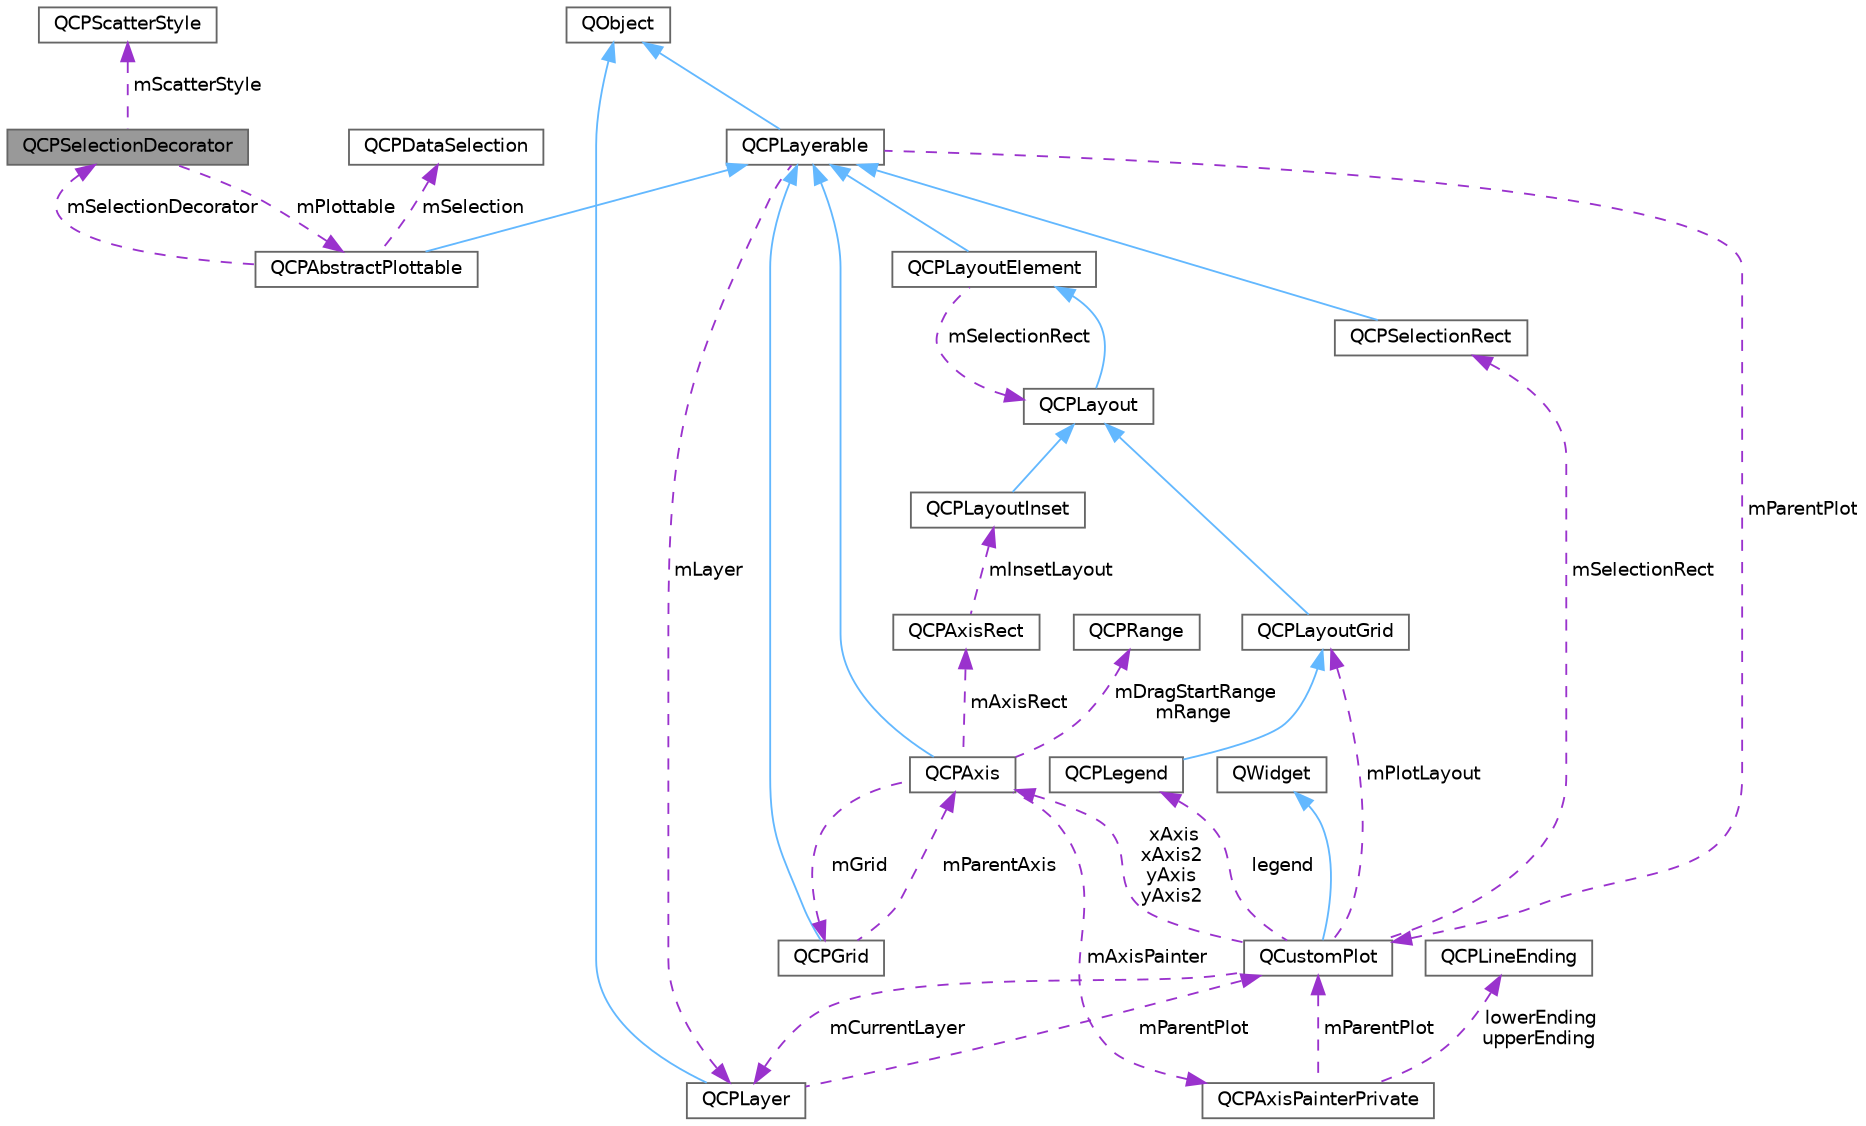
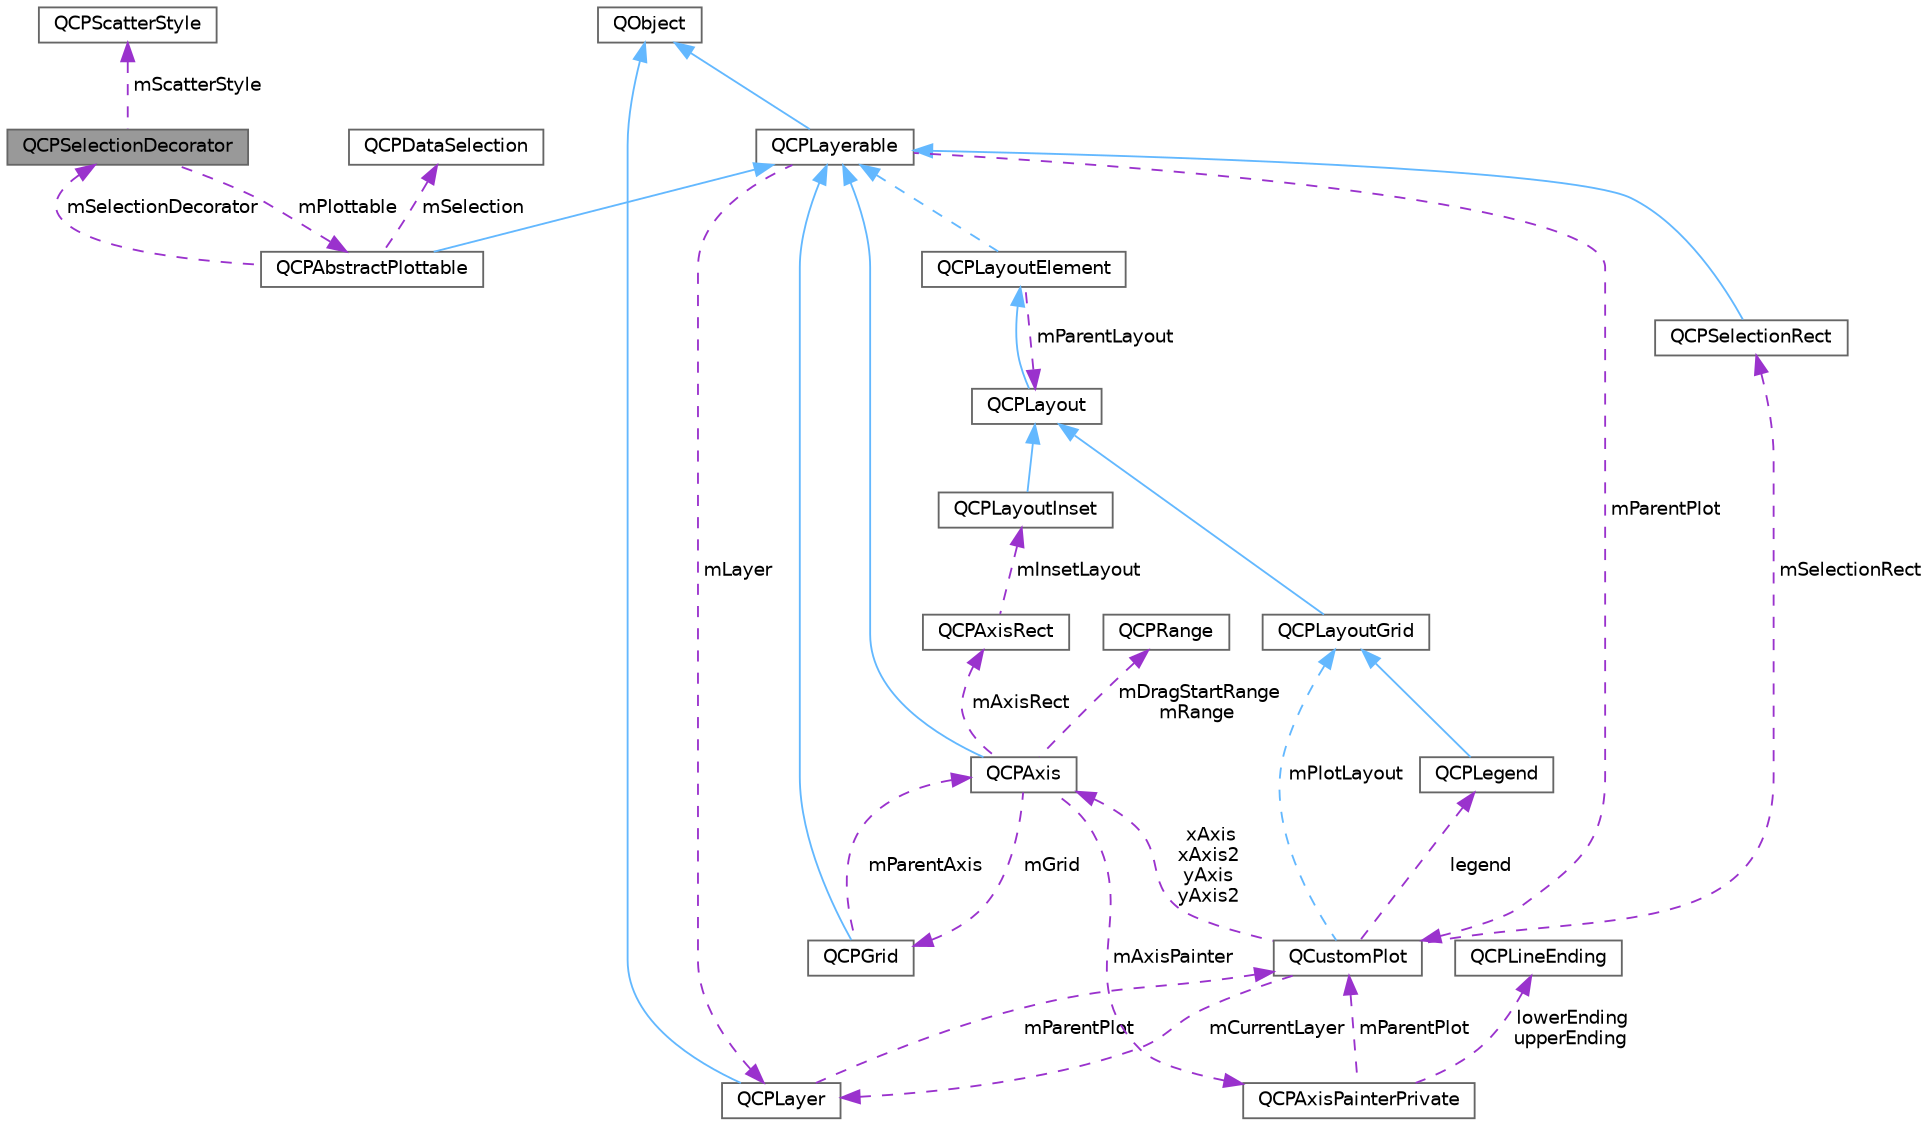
(908, 213) -> (937, 213)
(1016, 338) -> (1103, 338)
(1272, 775) -> none
(1362, 806) -> (1281, 805)
